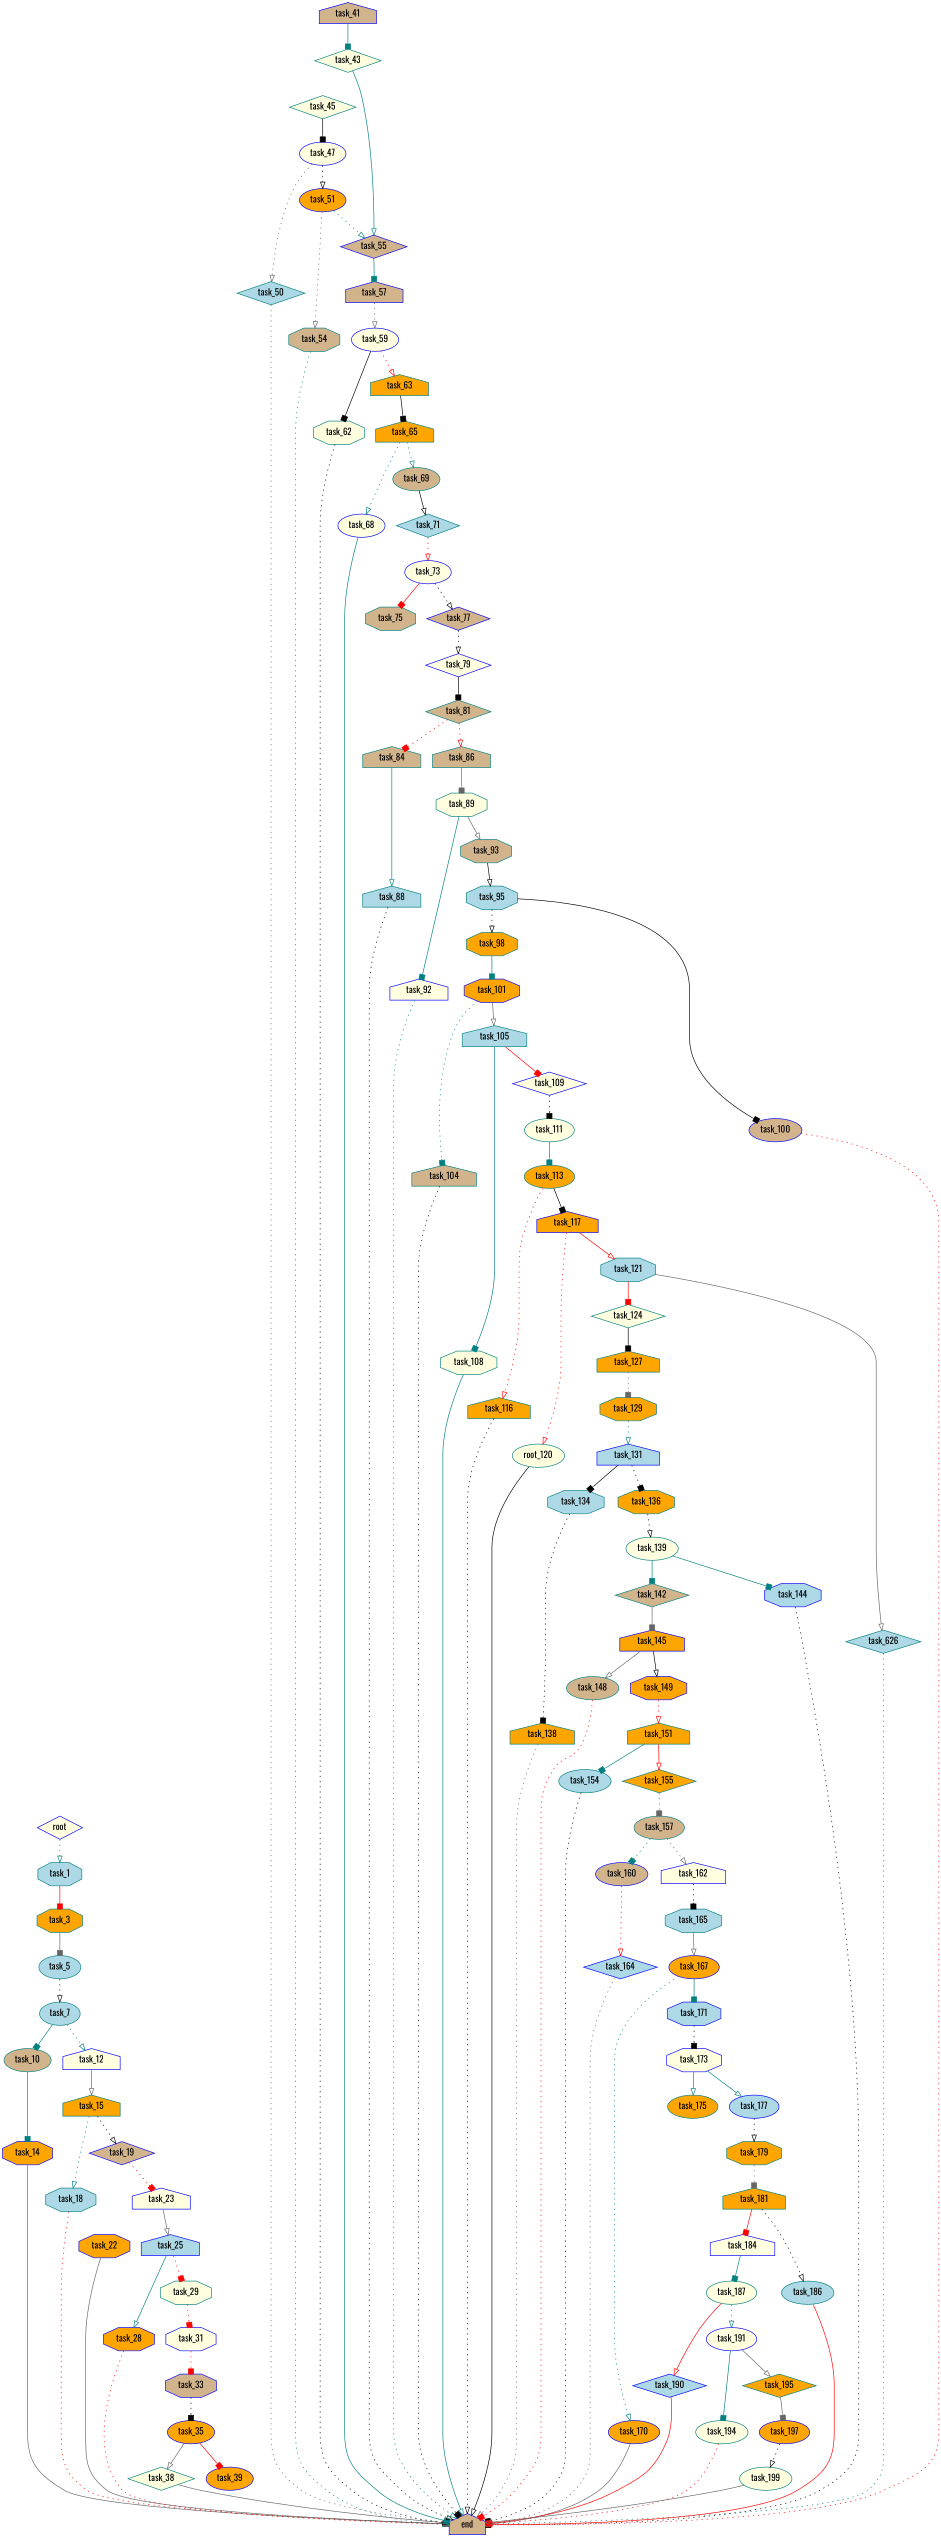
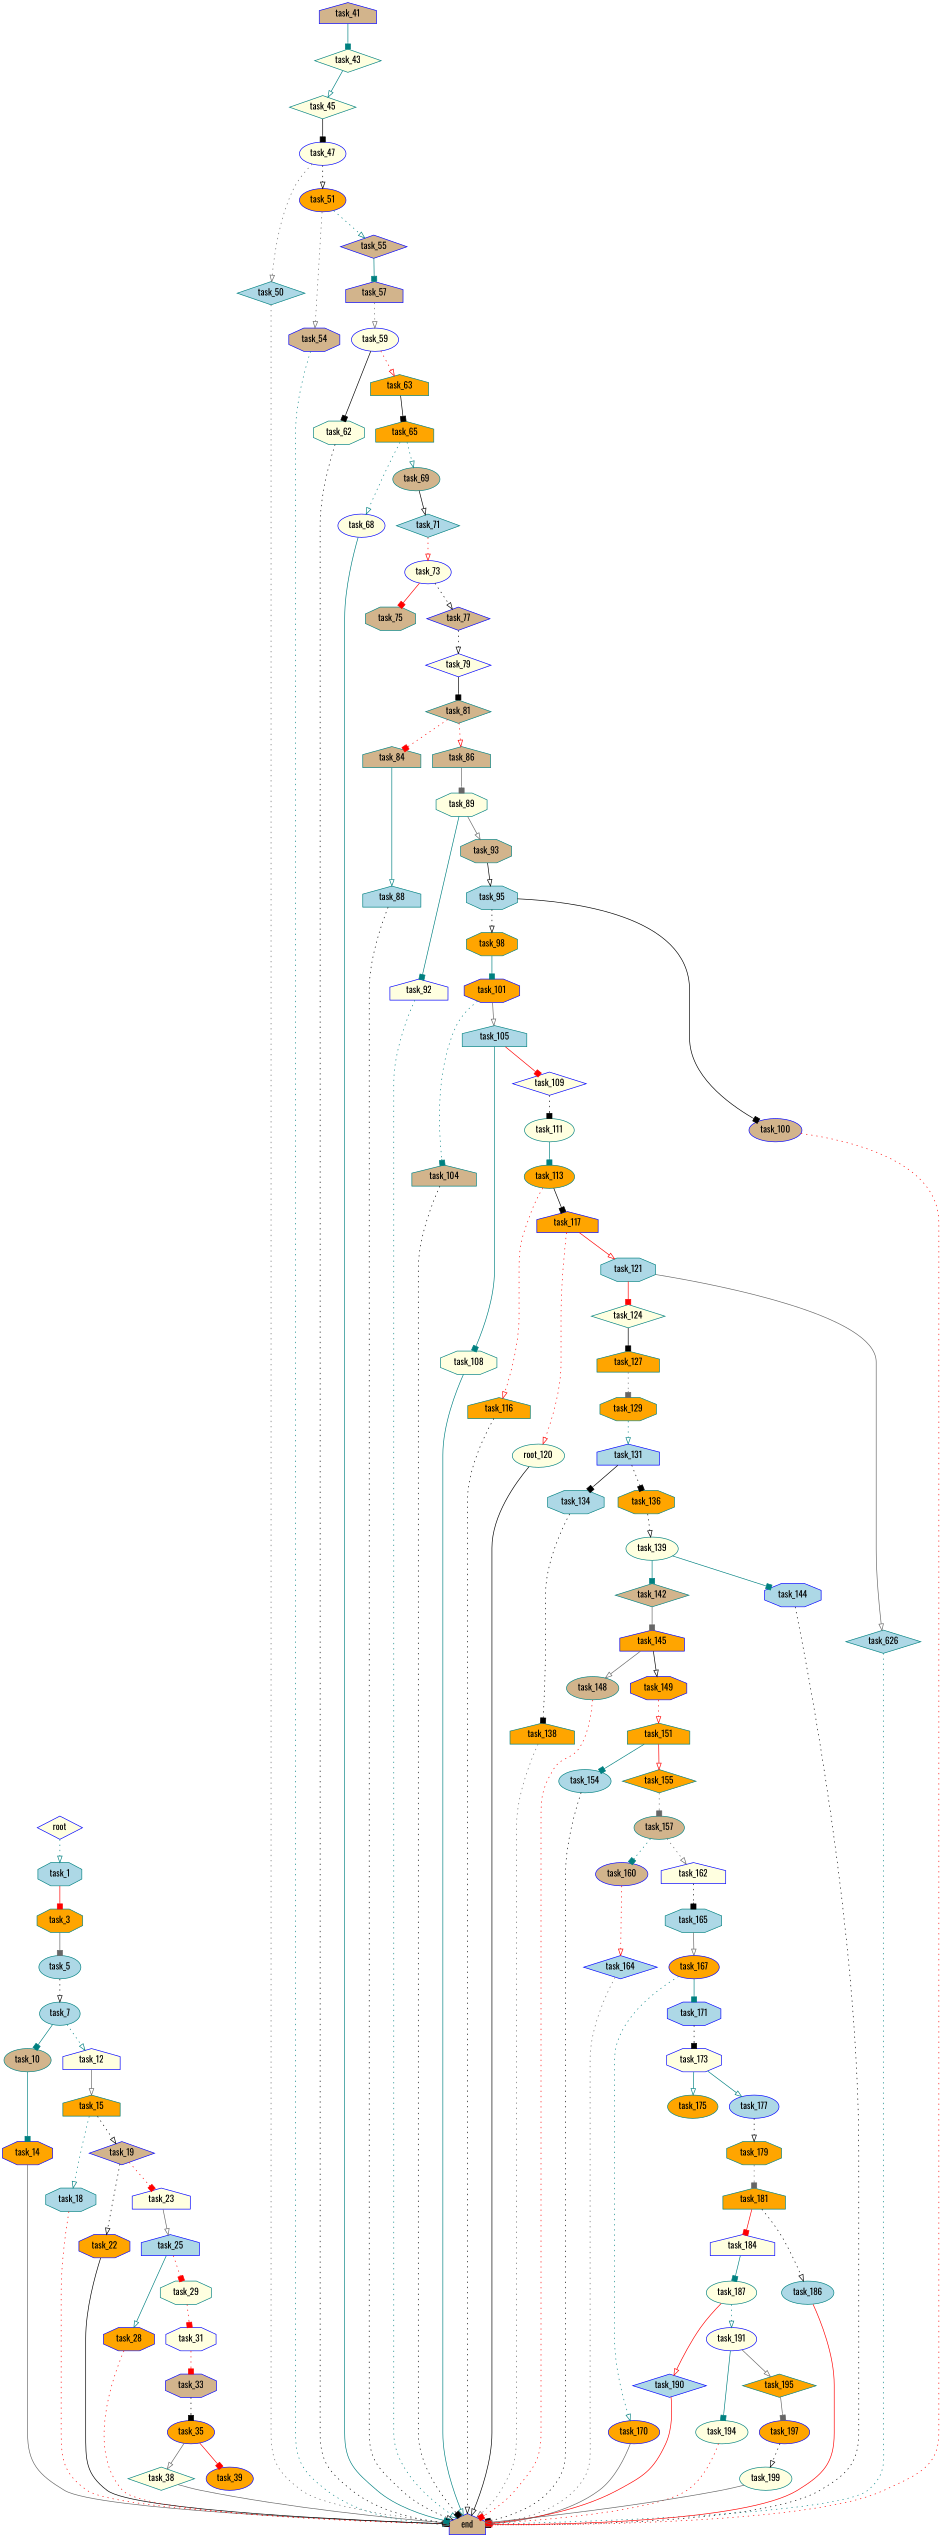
(370, 149) -> (337, 81)
(314, 340) -> (314, 340)
none -> (114, 2196)
(112, 2492) -> (112, 2492)
